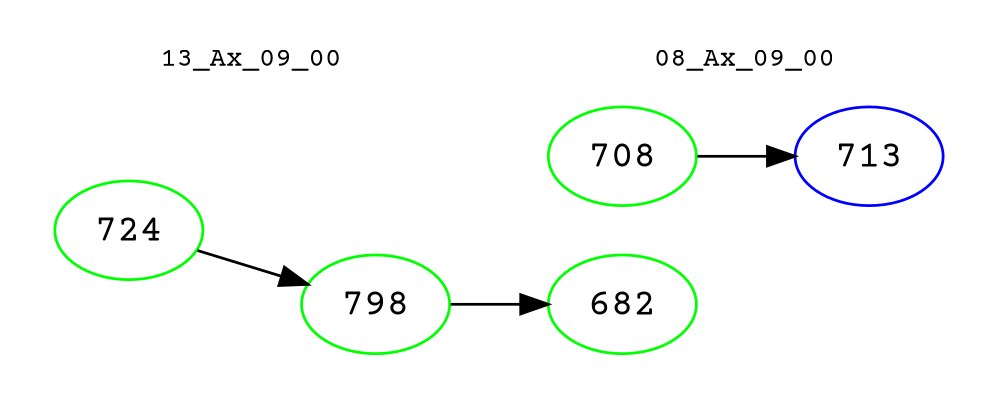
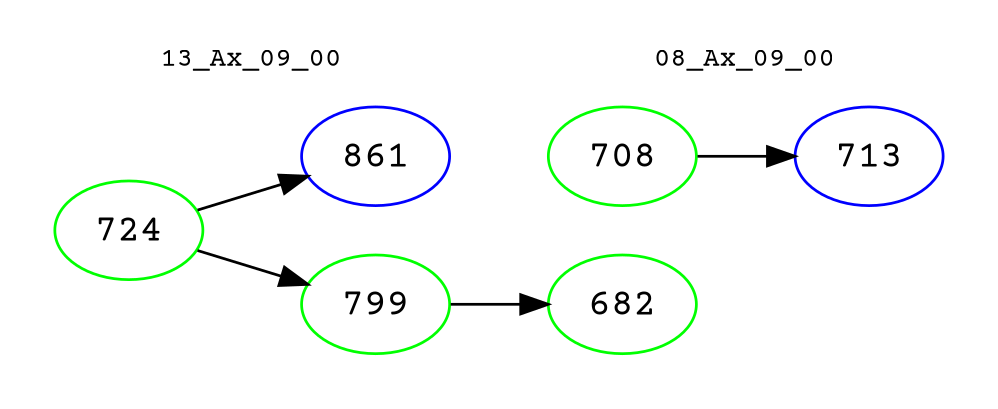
none -> (376, 156)
(376, 304) -> (376, 304)
